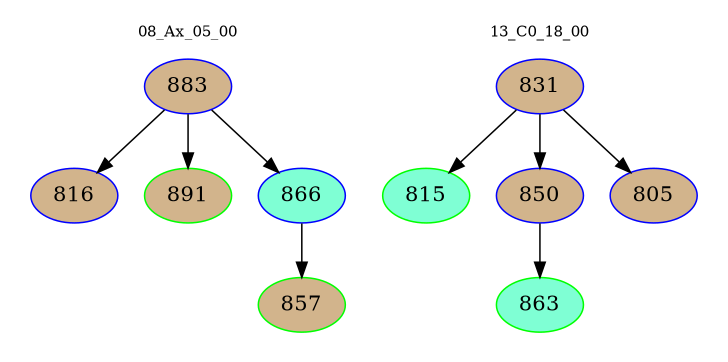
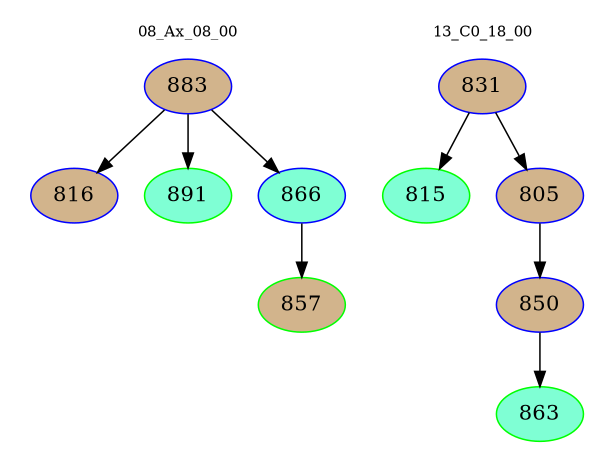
(188, 33) -> (188, 33)
(540, 134) -> (540, 243)
(188, 196) -> (188, 196)
